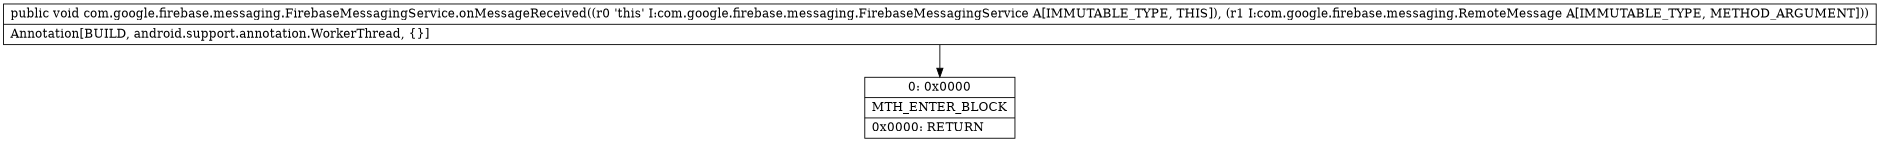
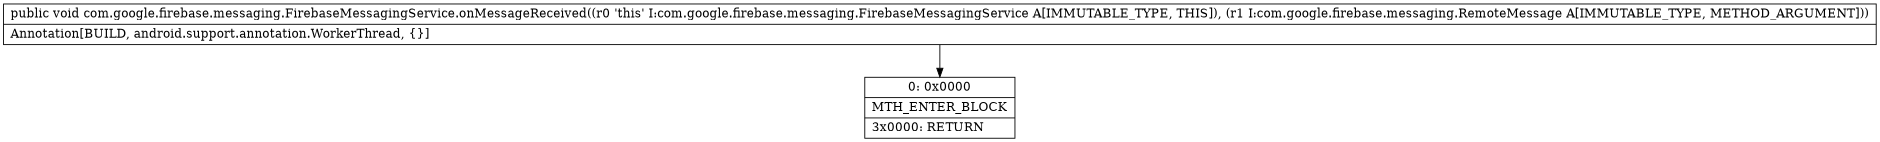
(934, 128) -> (934, 128)
